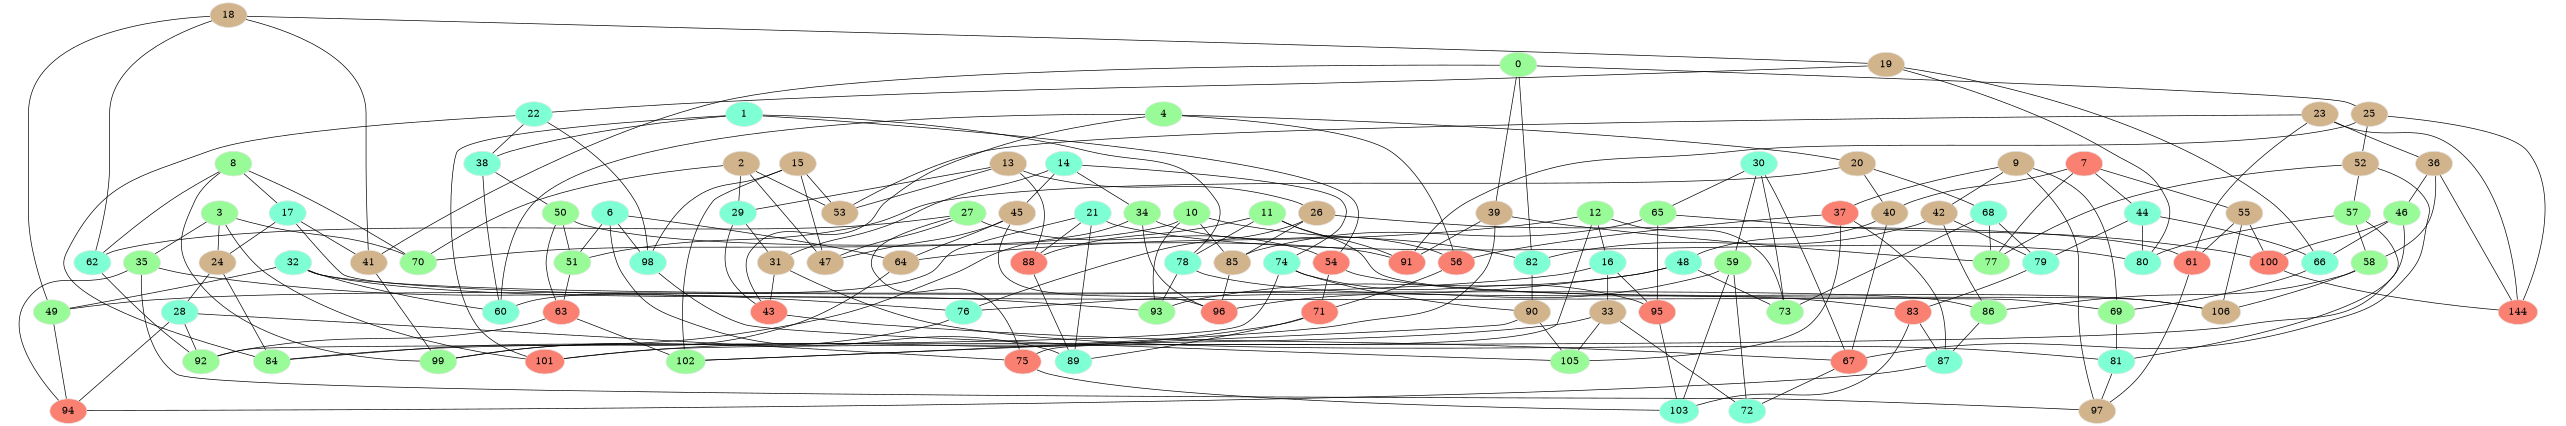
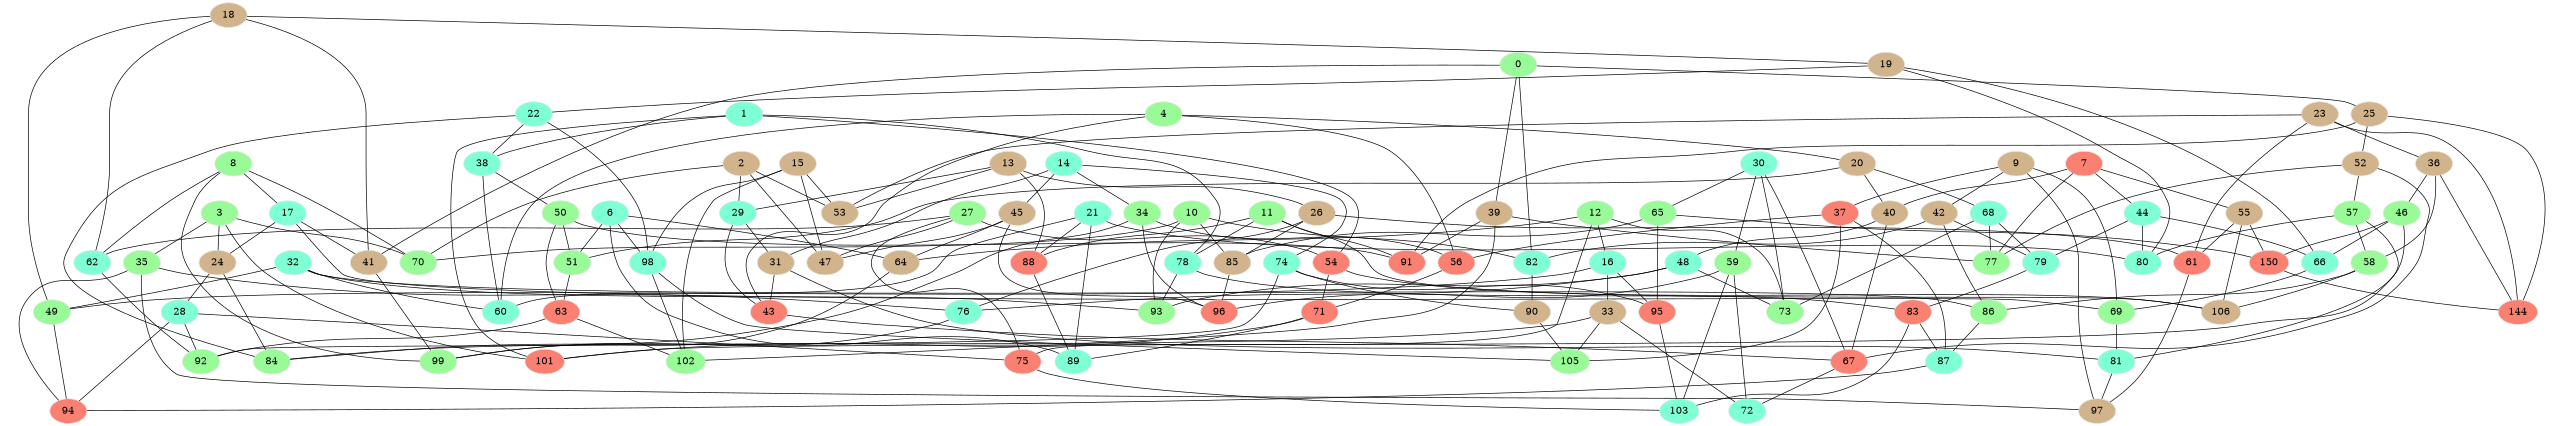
(2269, 263) -> (2269, 263)
(1295, 336) -> (665, 308)
